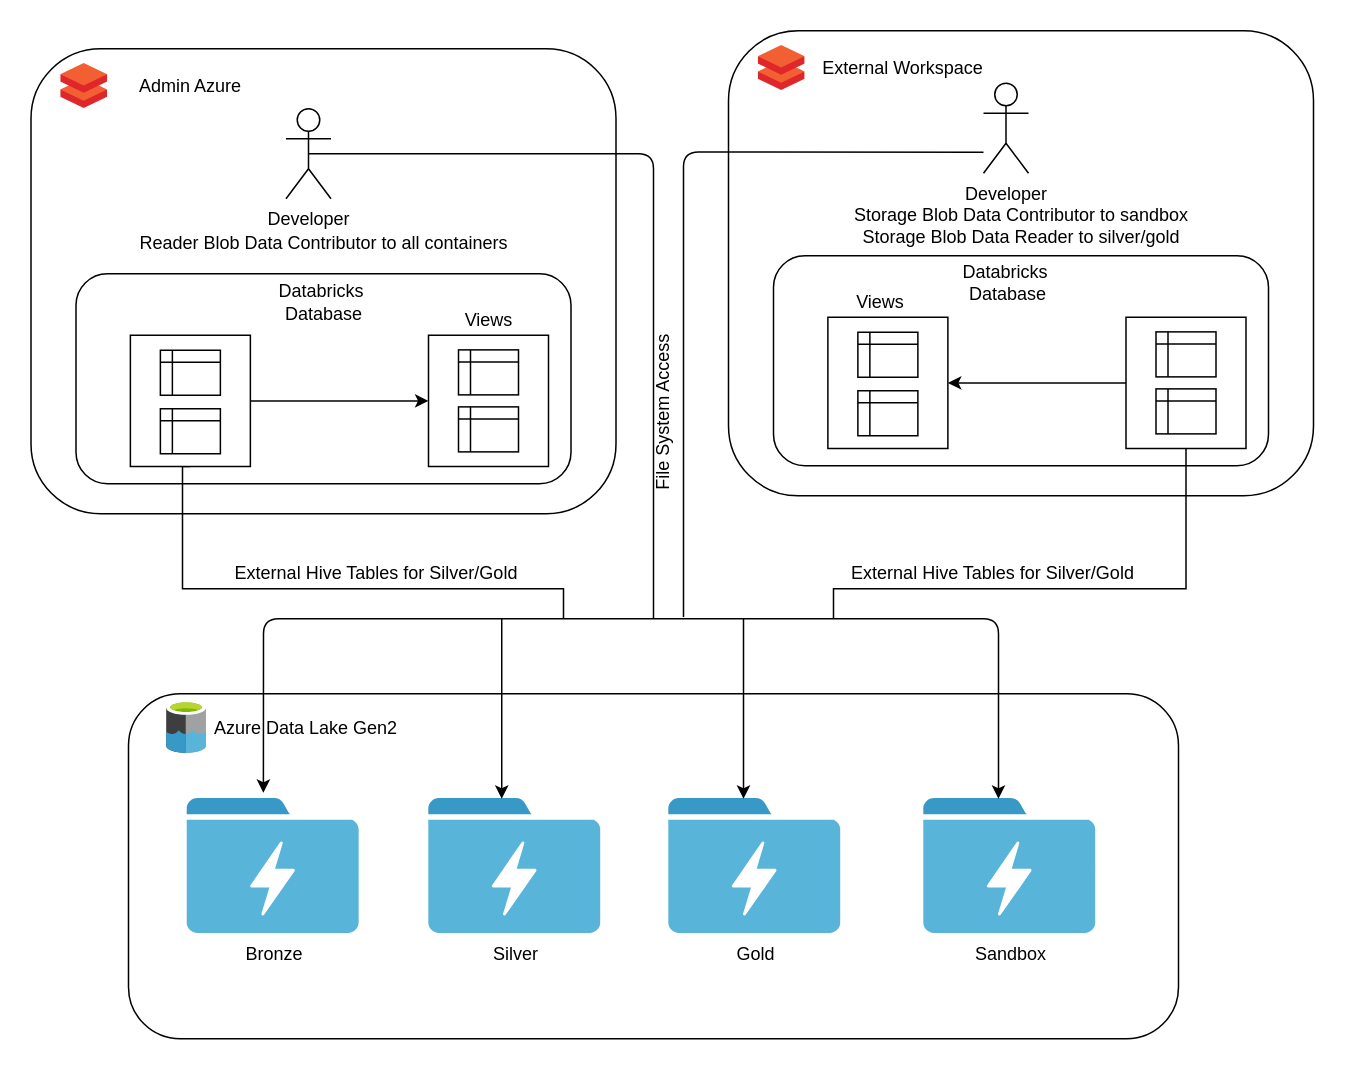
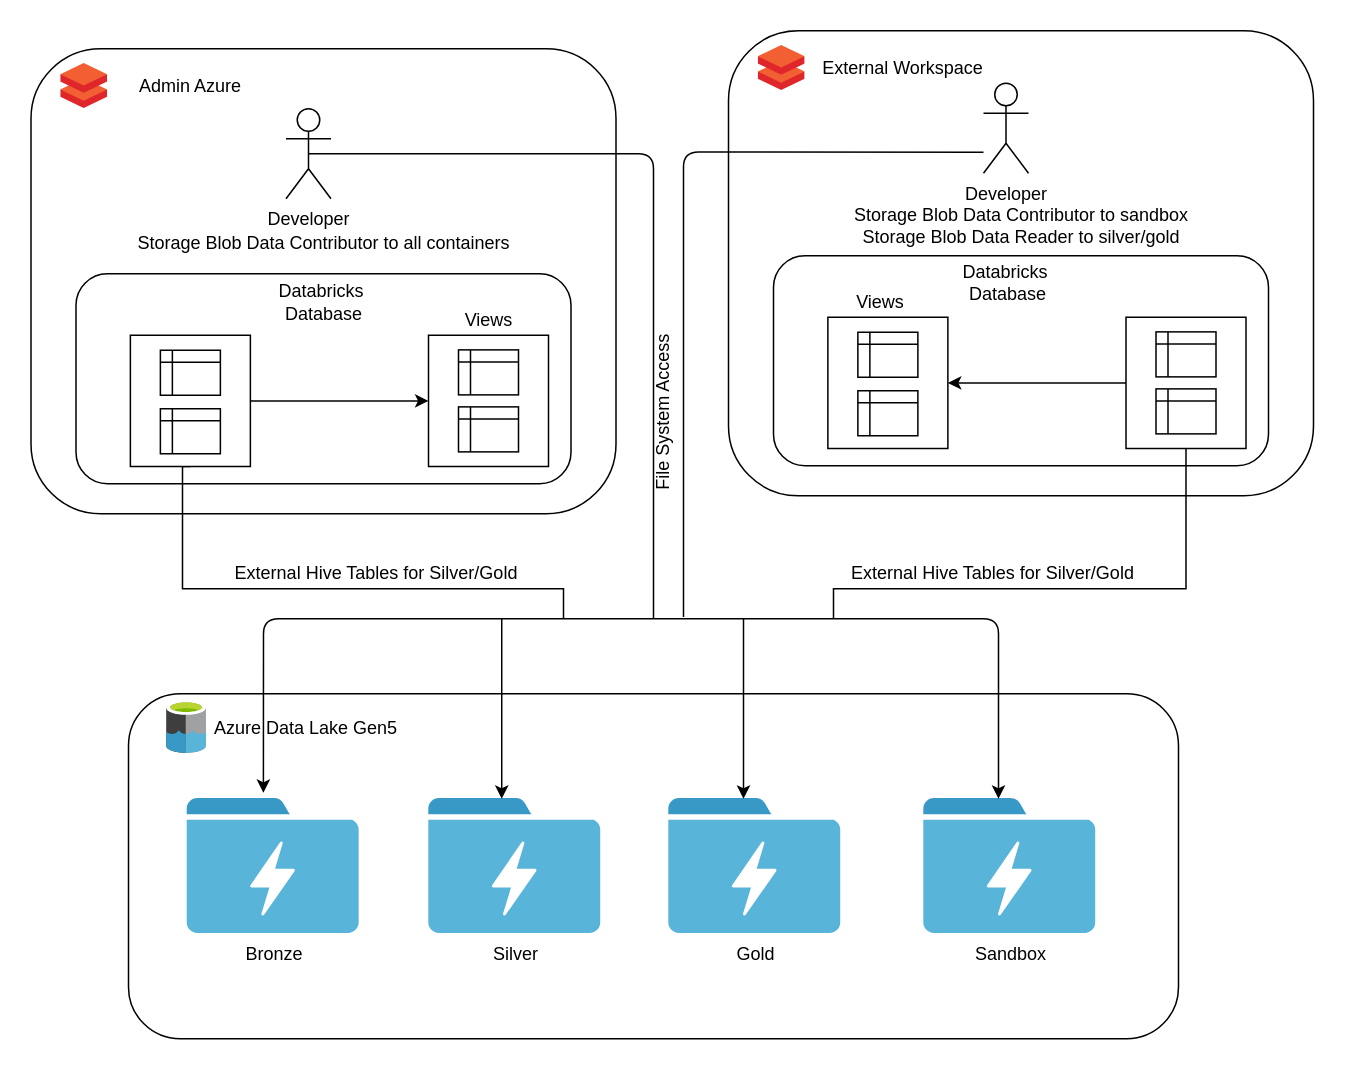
(324, 244) -> (324, 244)
(306, 728) -> (306, 728)
